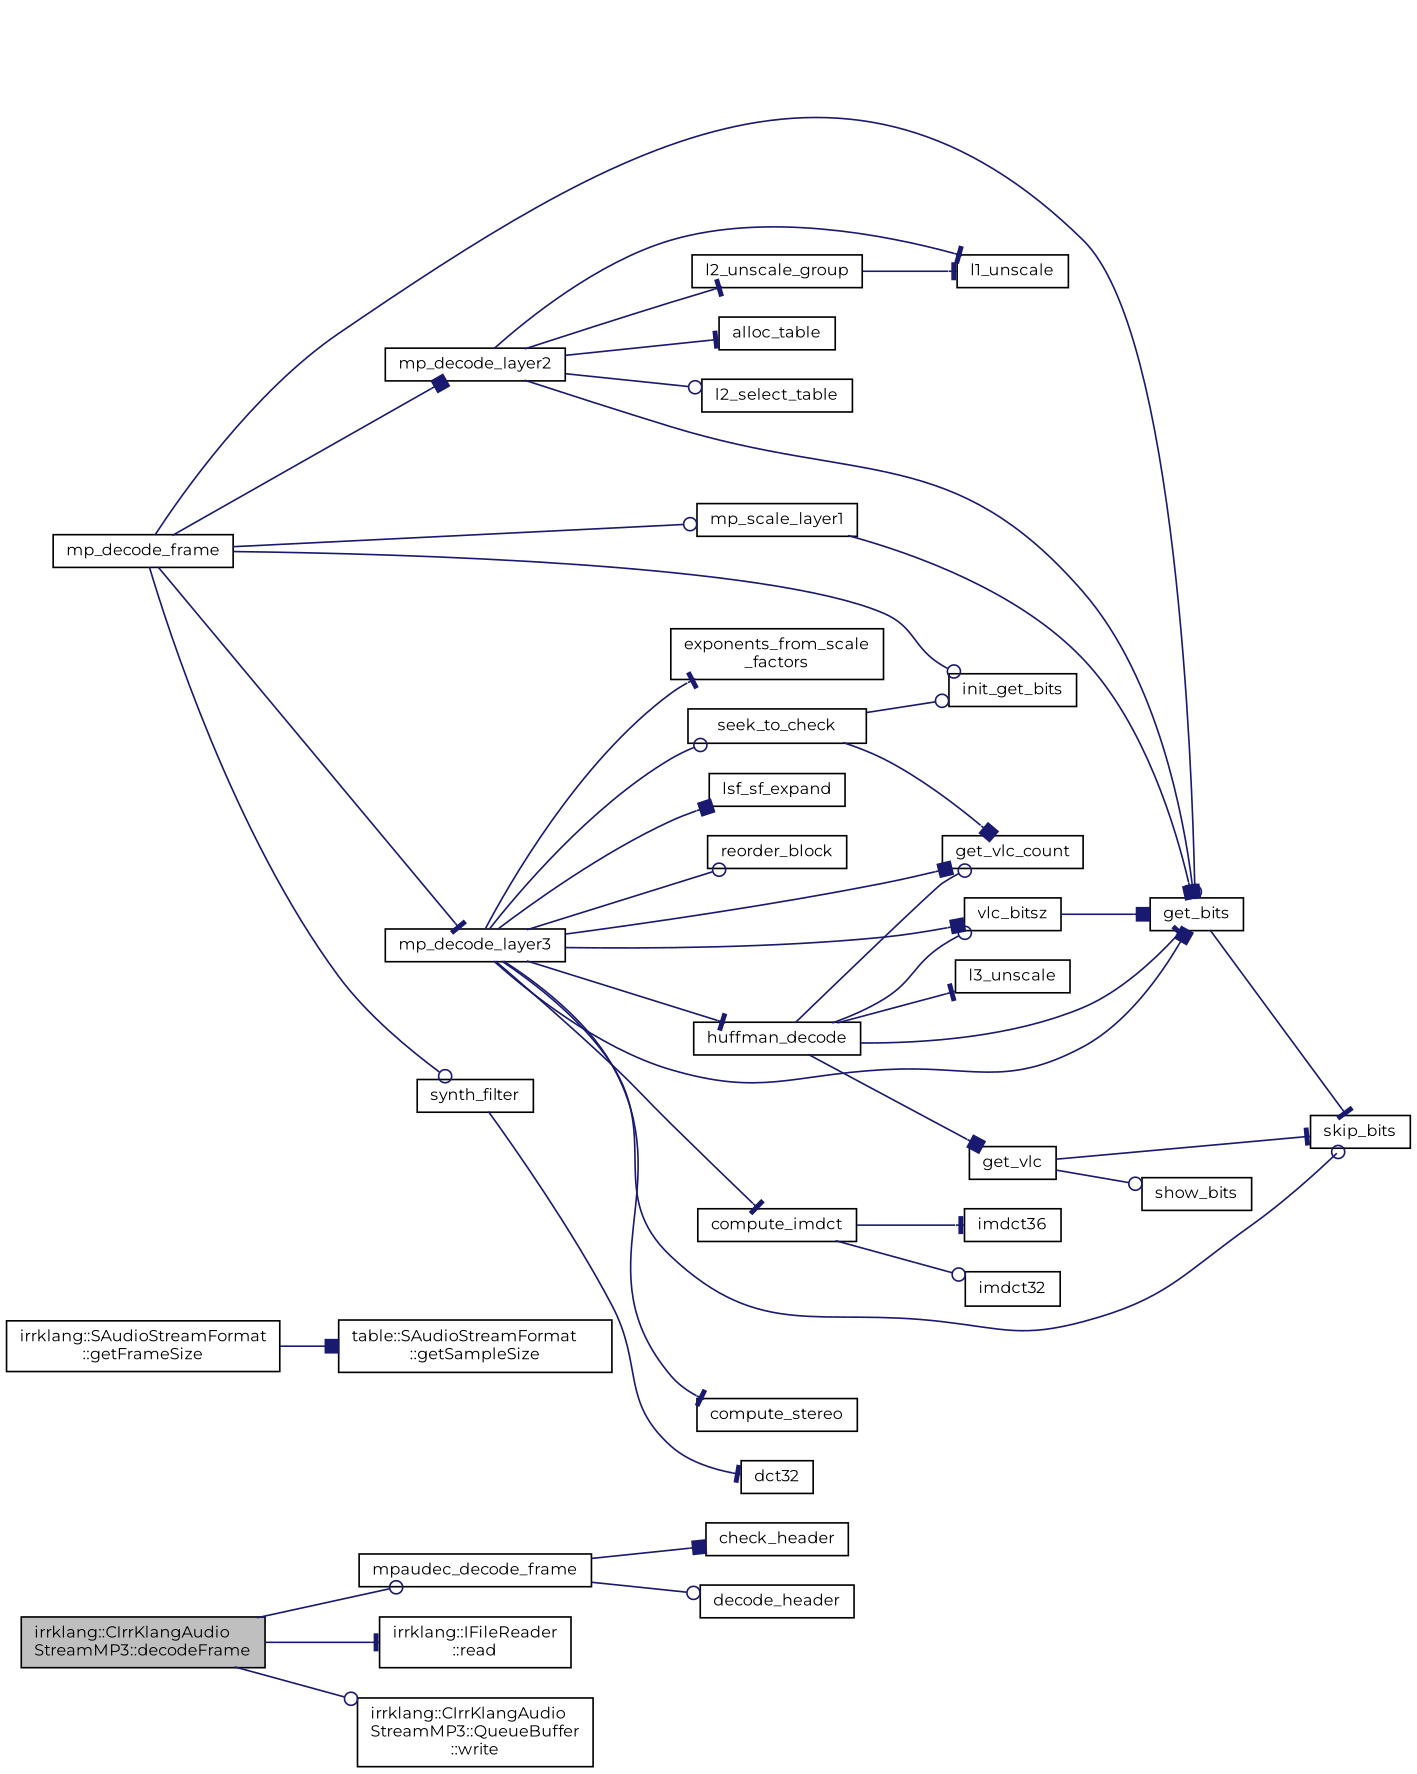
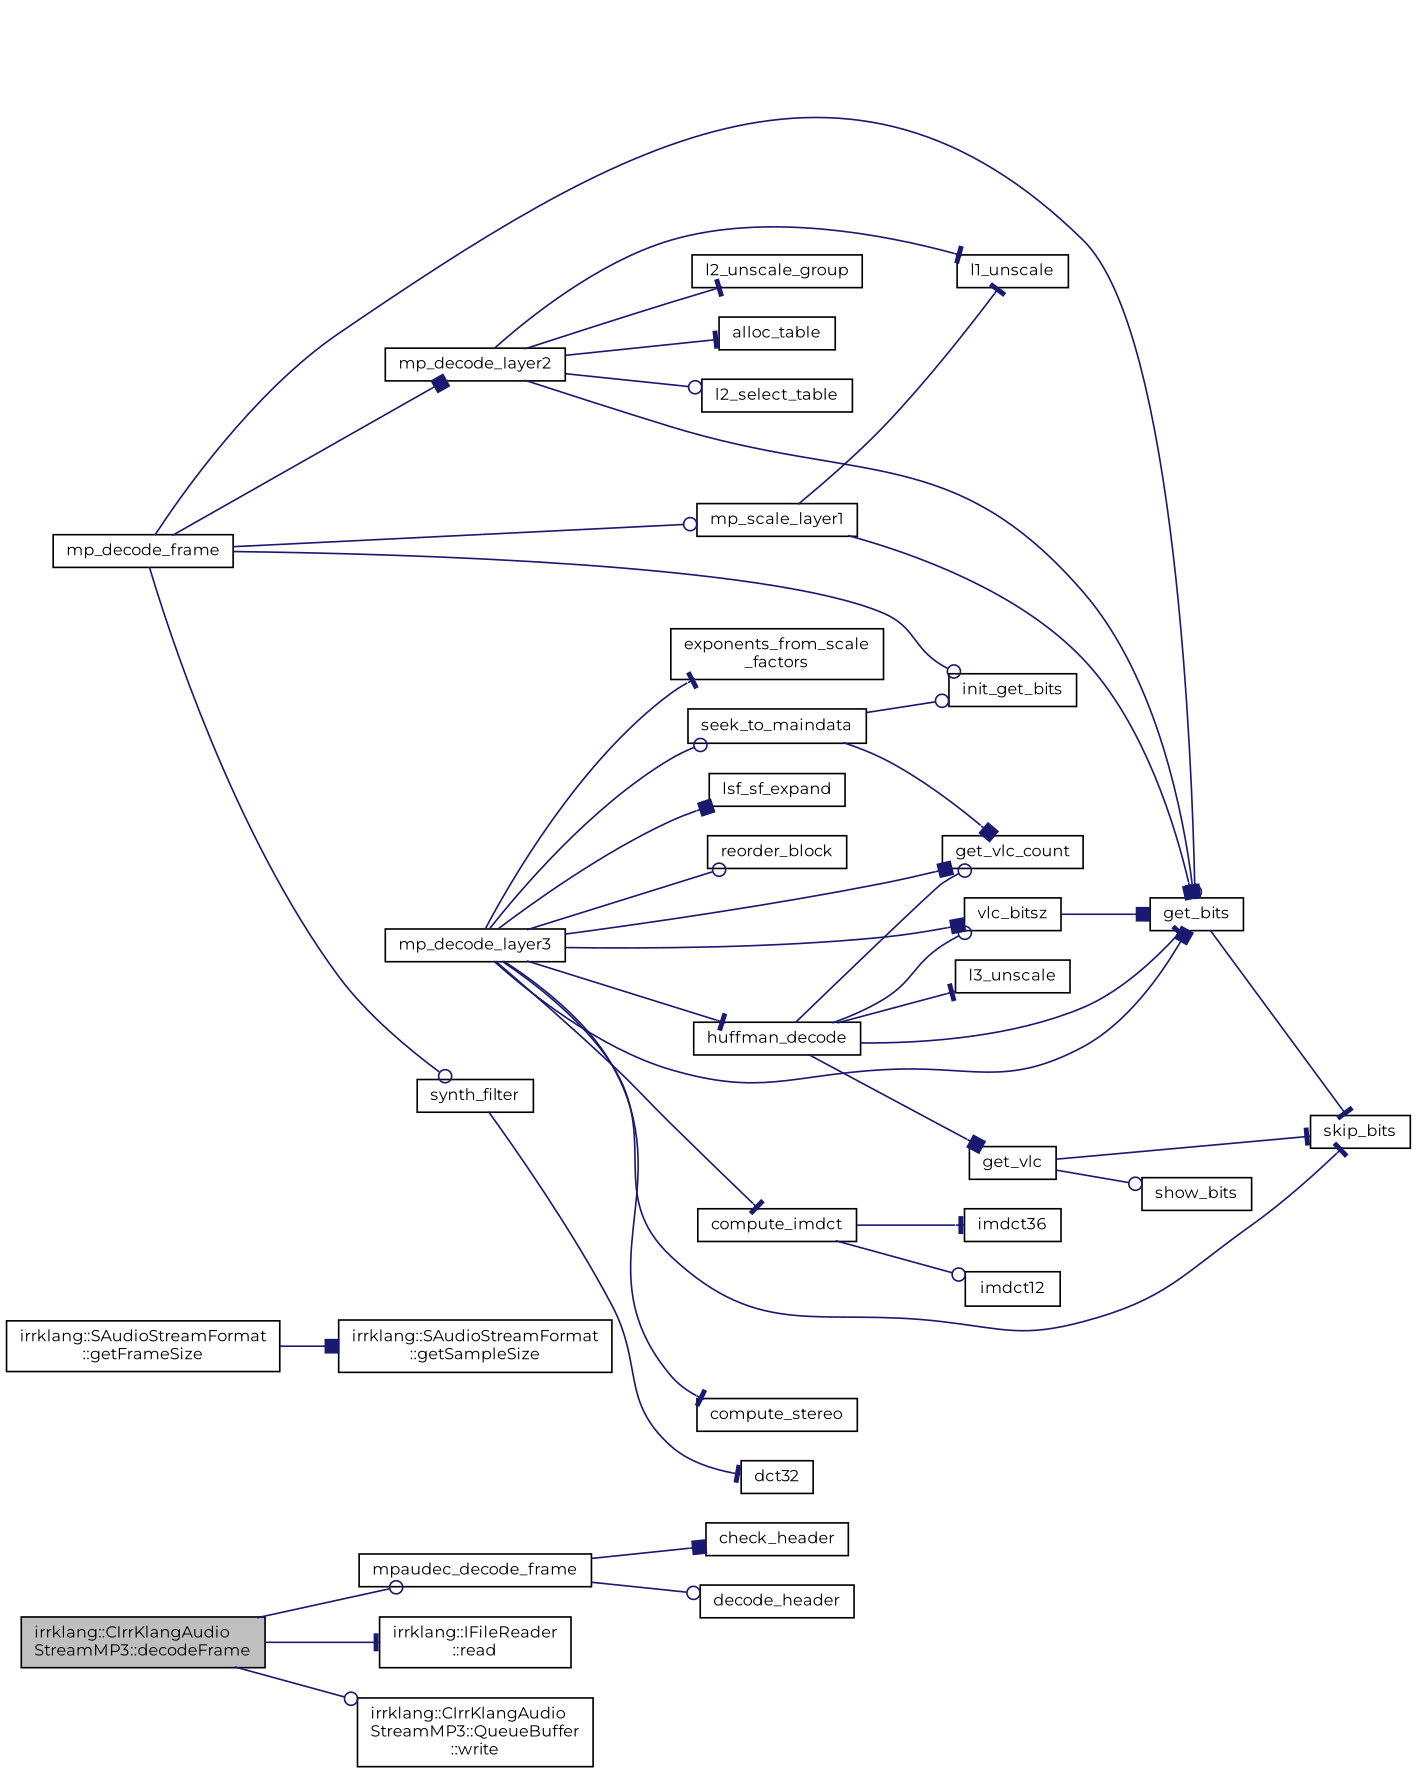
(905, 271) -> (903, 405)
(777, 726) -> (777, 726)
(307, 745) -> none
(1013, 1289) -> (1013, 1289)
(845, 1317) -> (845, 1317)
(475, 1346) -> (475, 1346)
